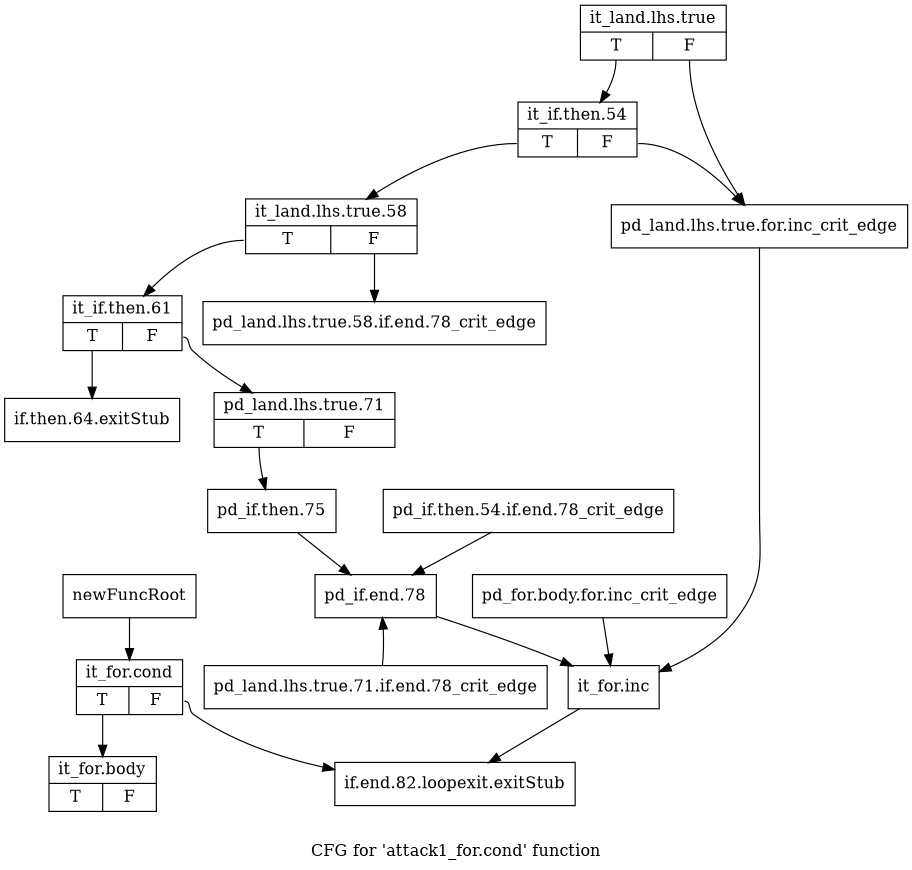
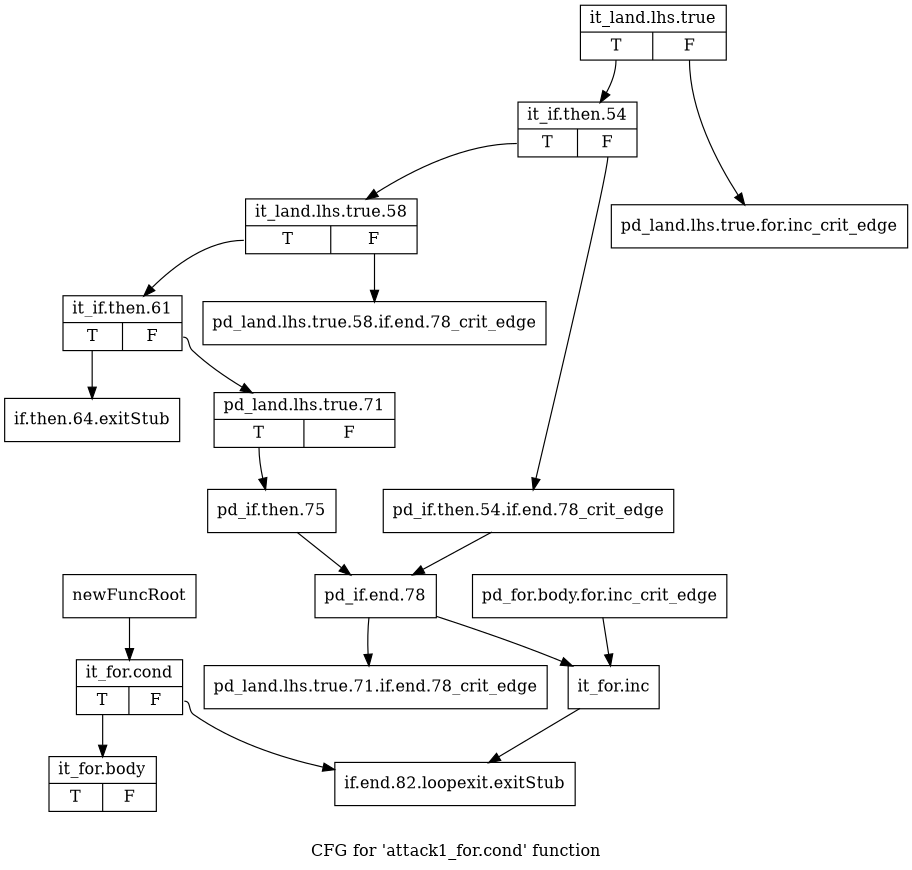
(692, 160) -> (573, 318)
(760, 477) -> none
(383, 648) -> (368, 636)
